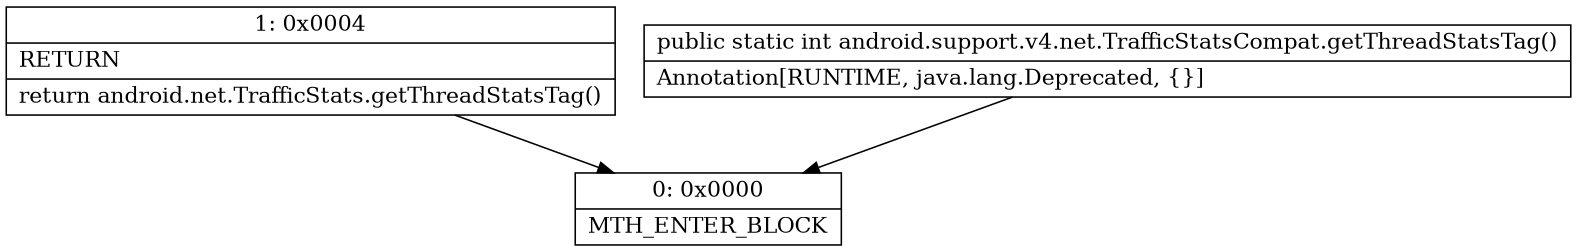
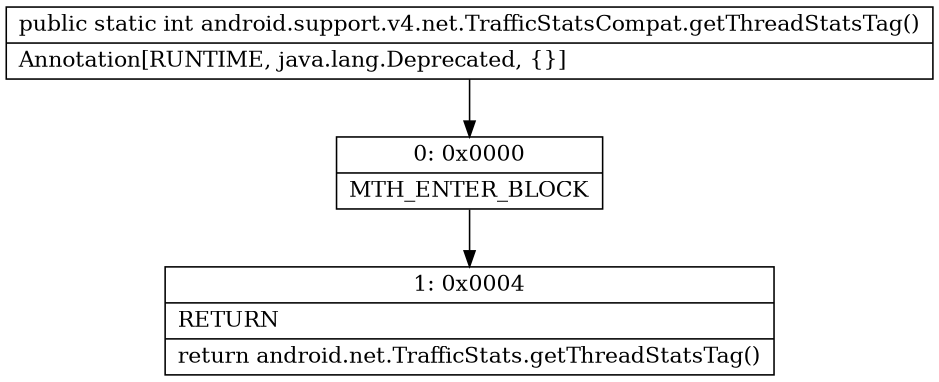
(527, 141) -> (470, 230)
